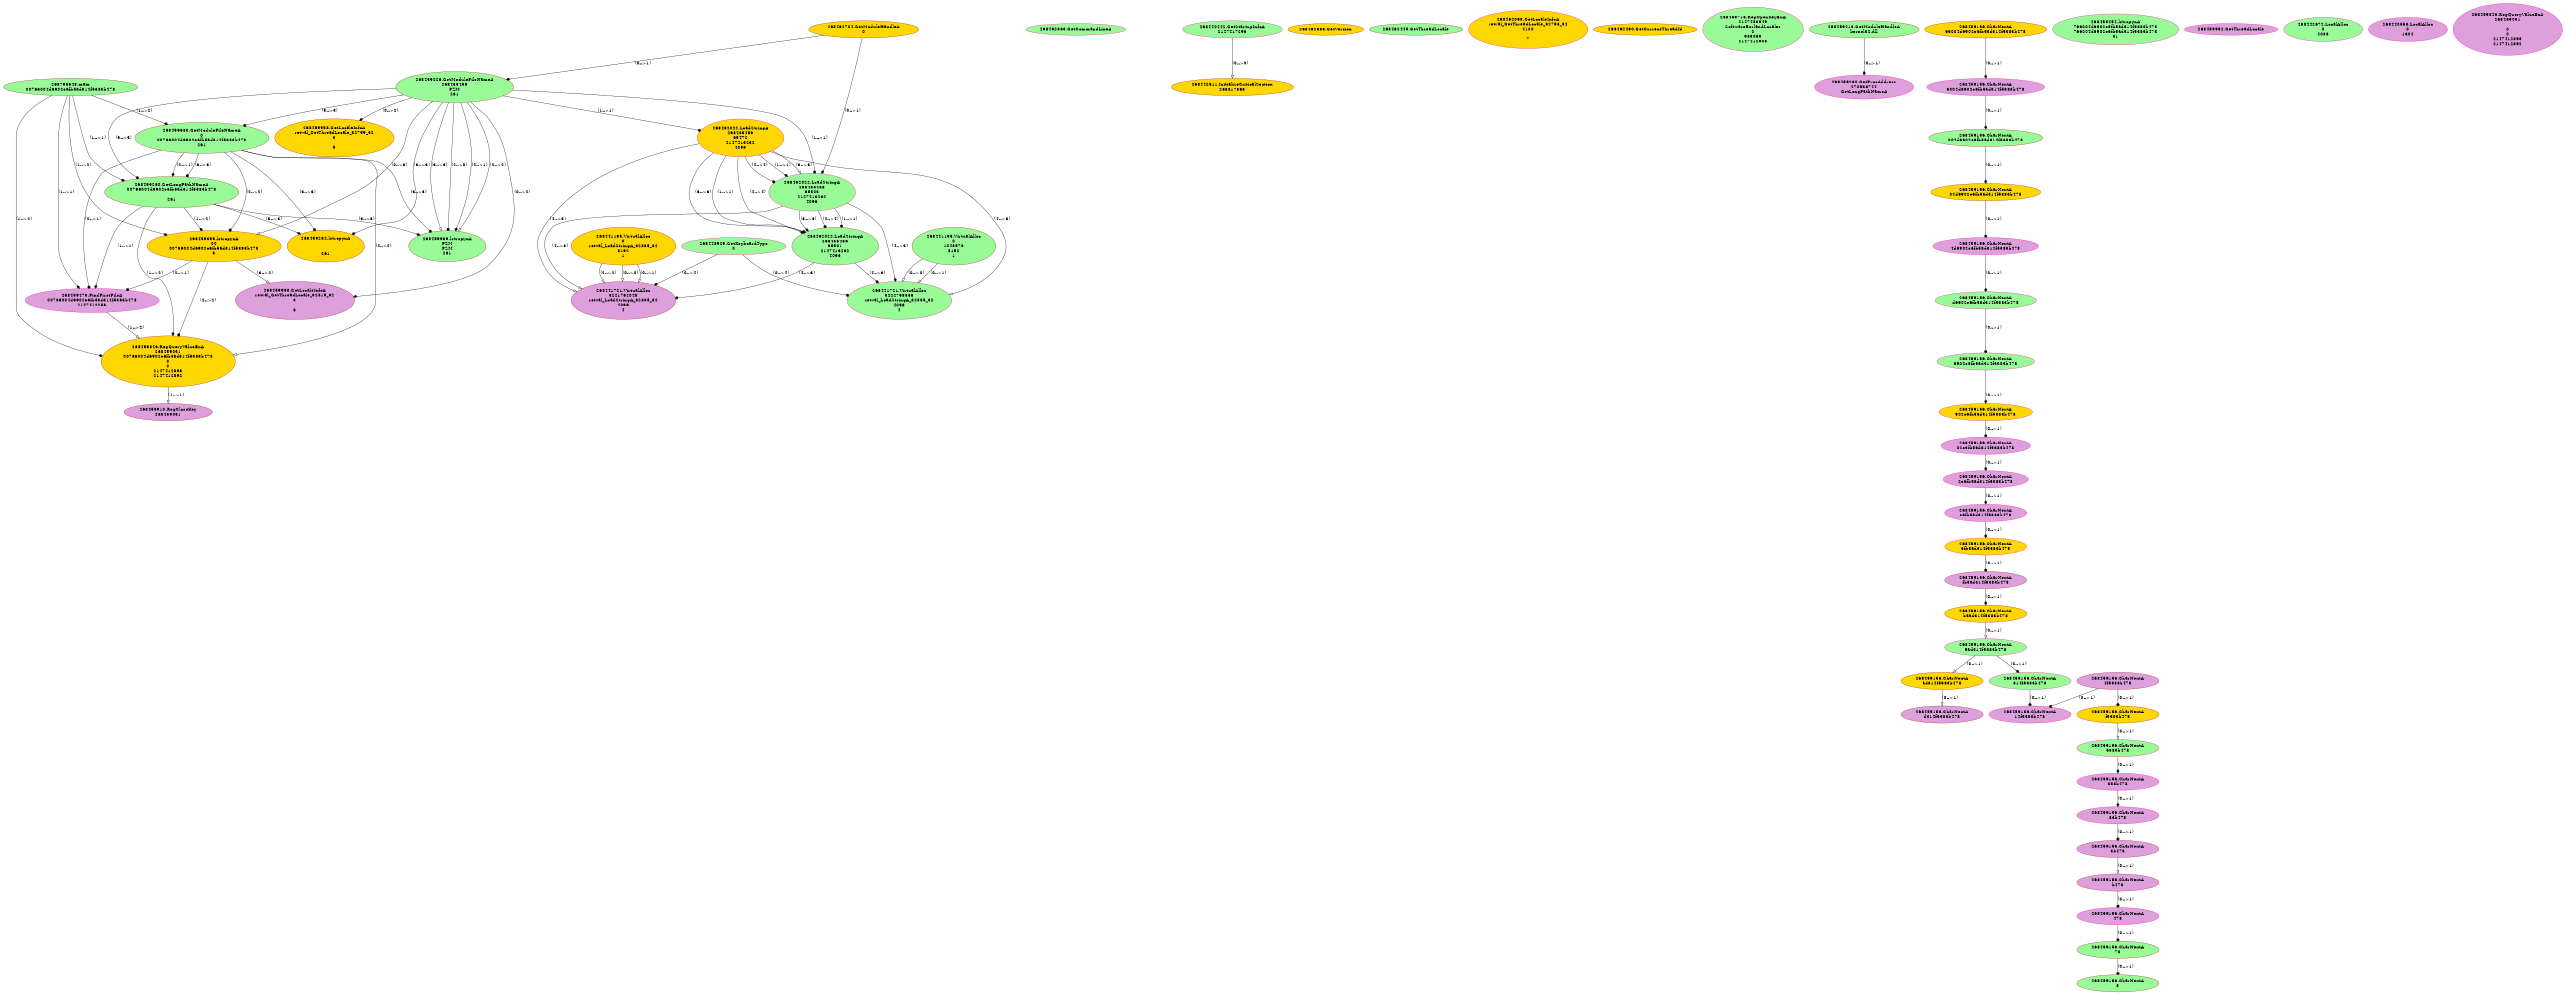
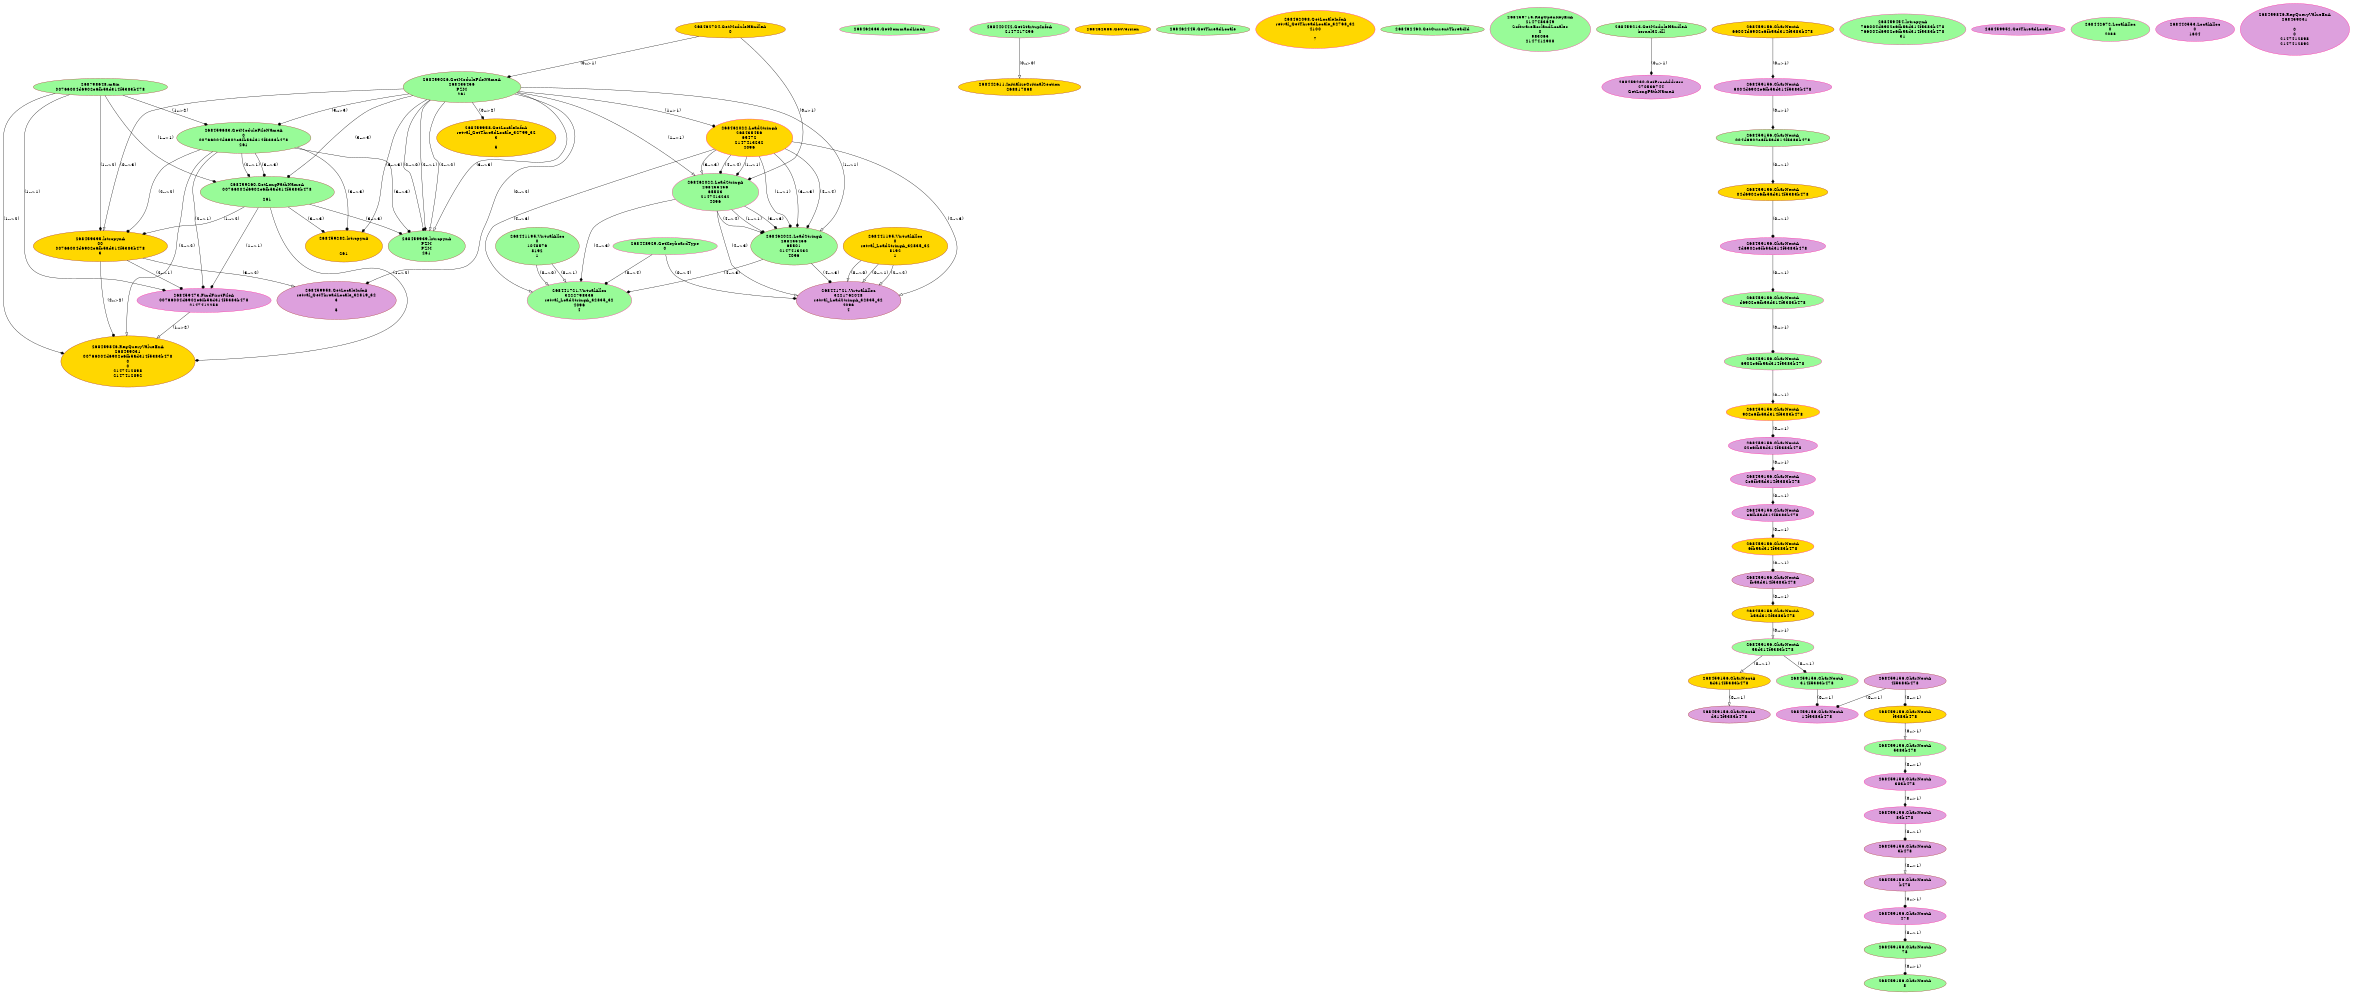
(1645, 29) -> (1433, 29)
(681, 101) -> (610, 121)
none -> (728, 101)
(168, 412) -> none
